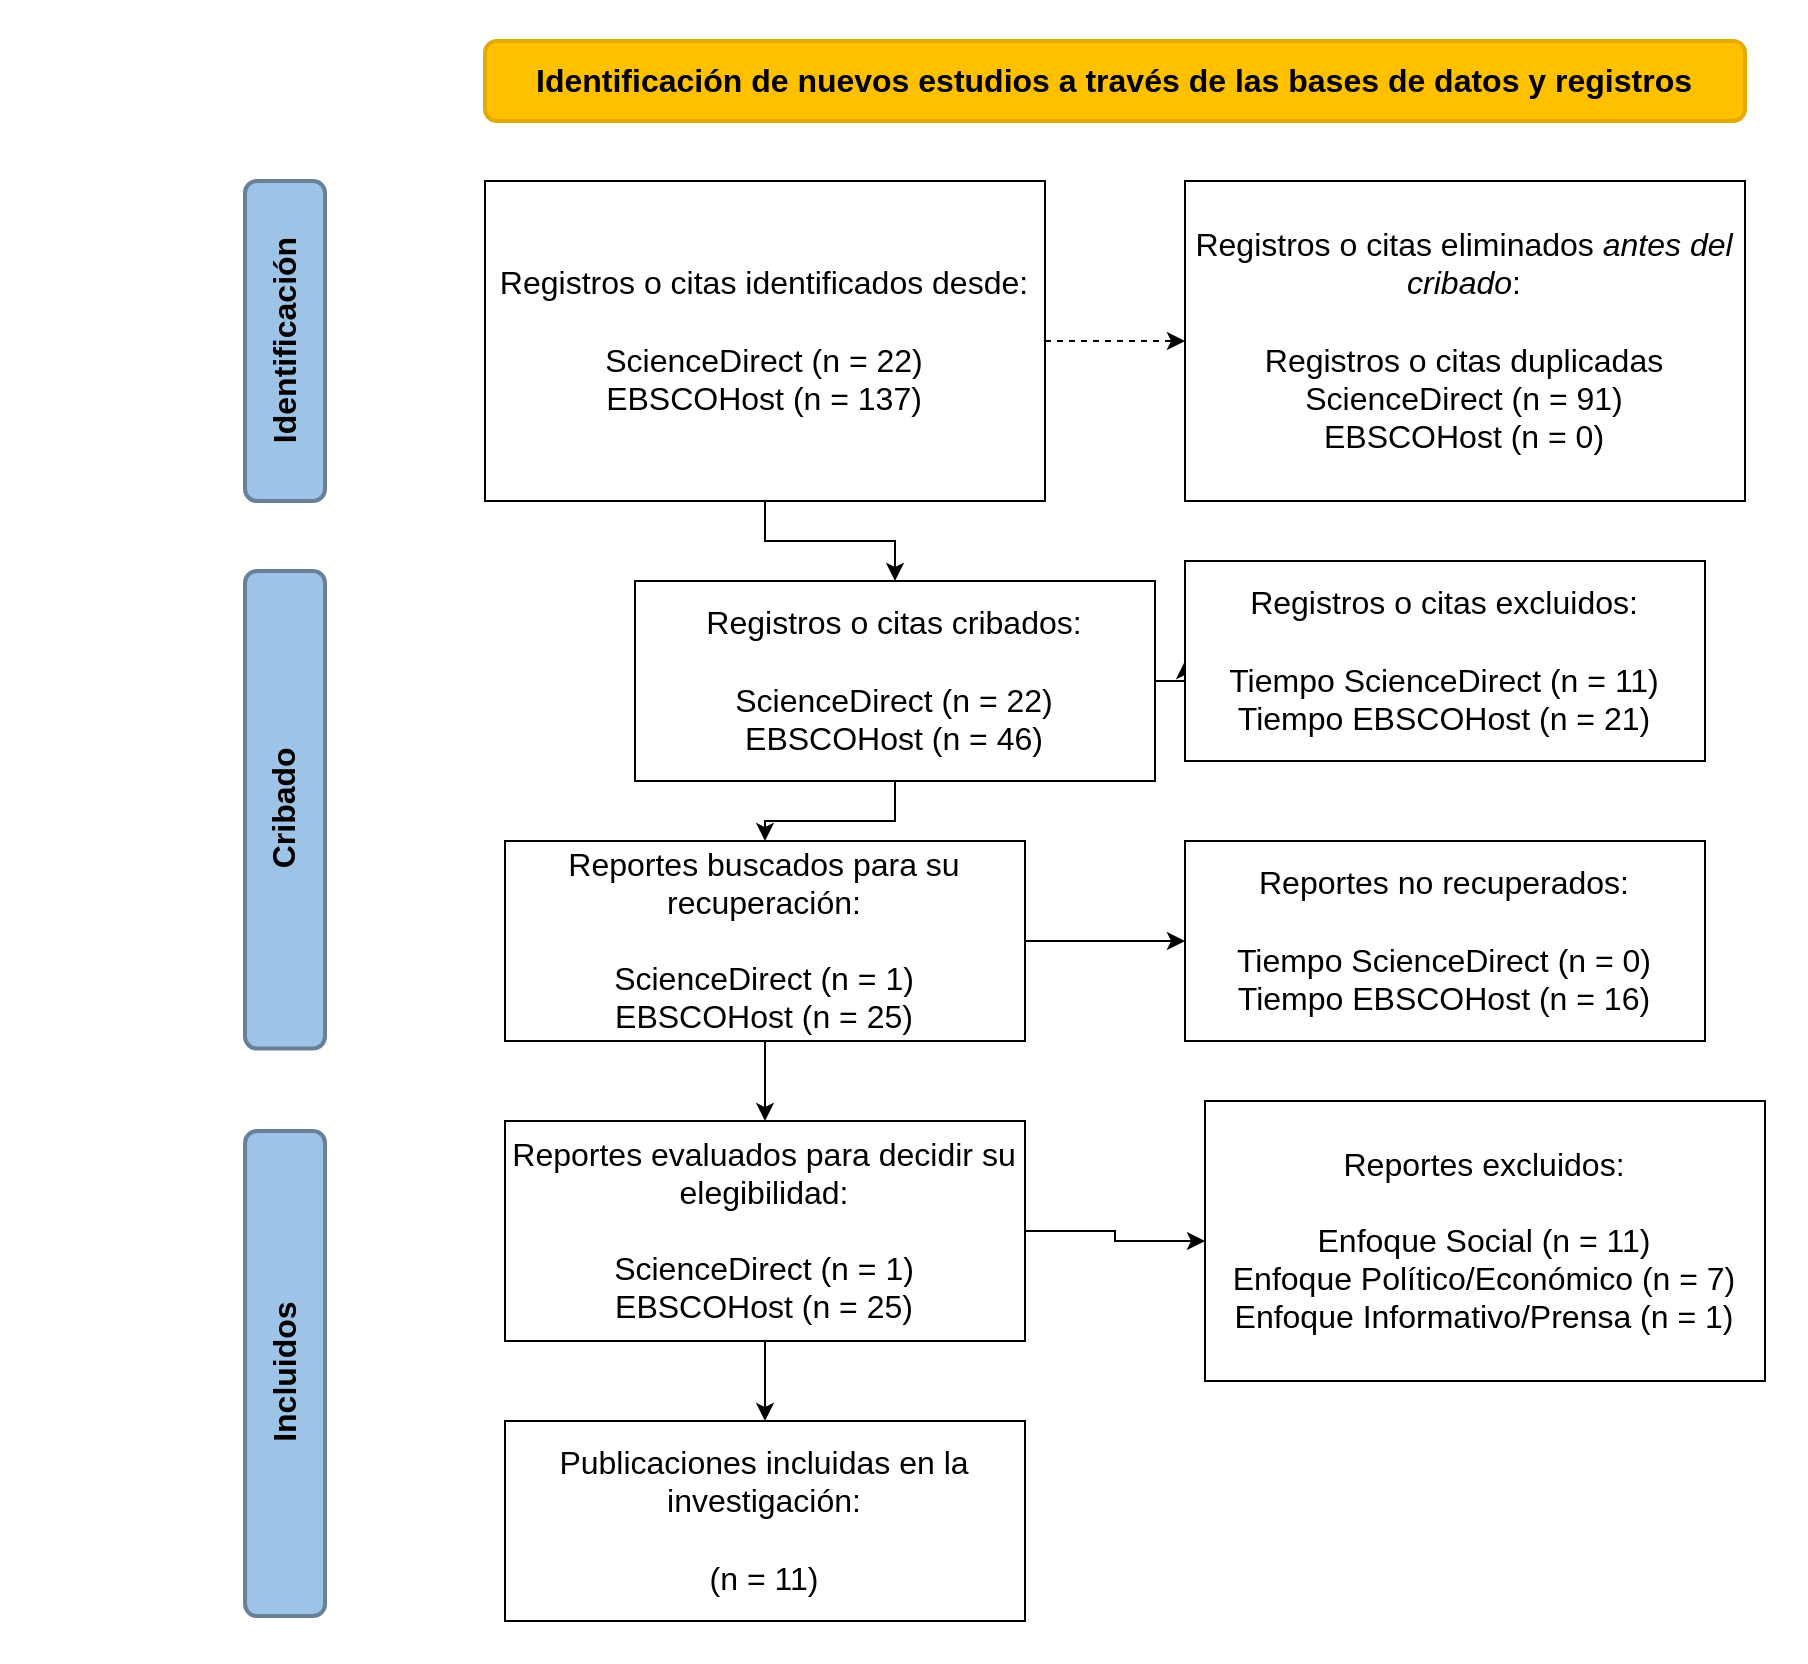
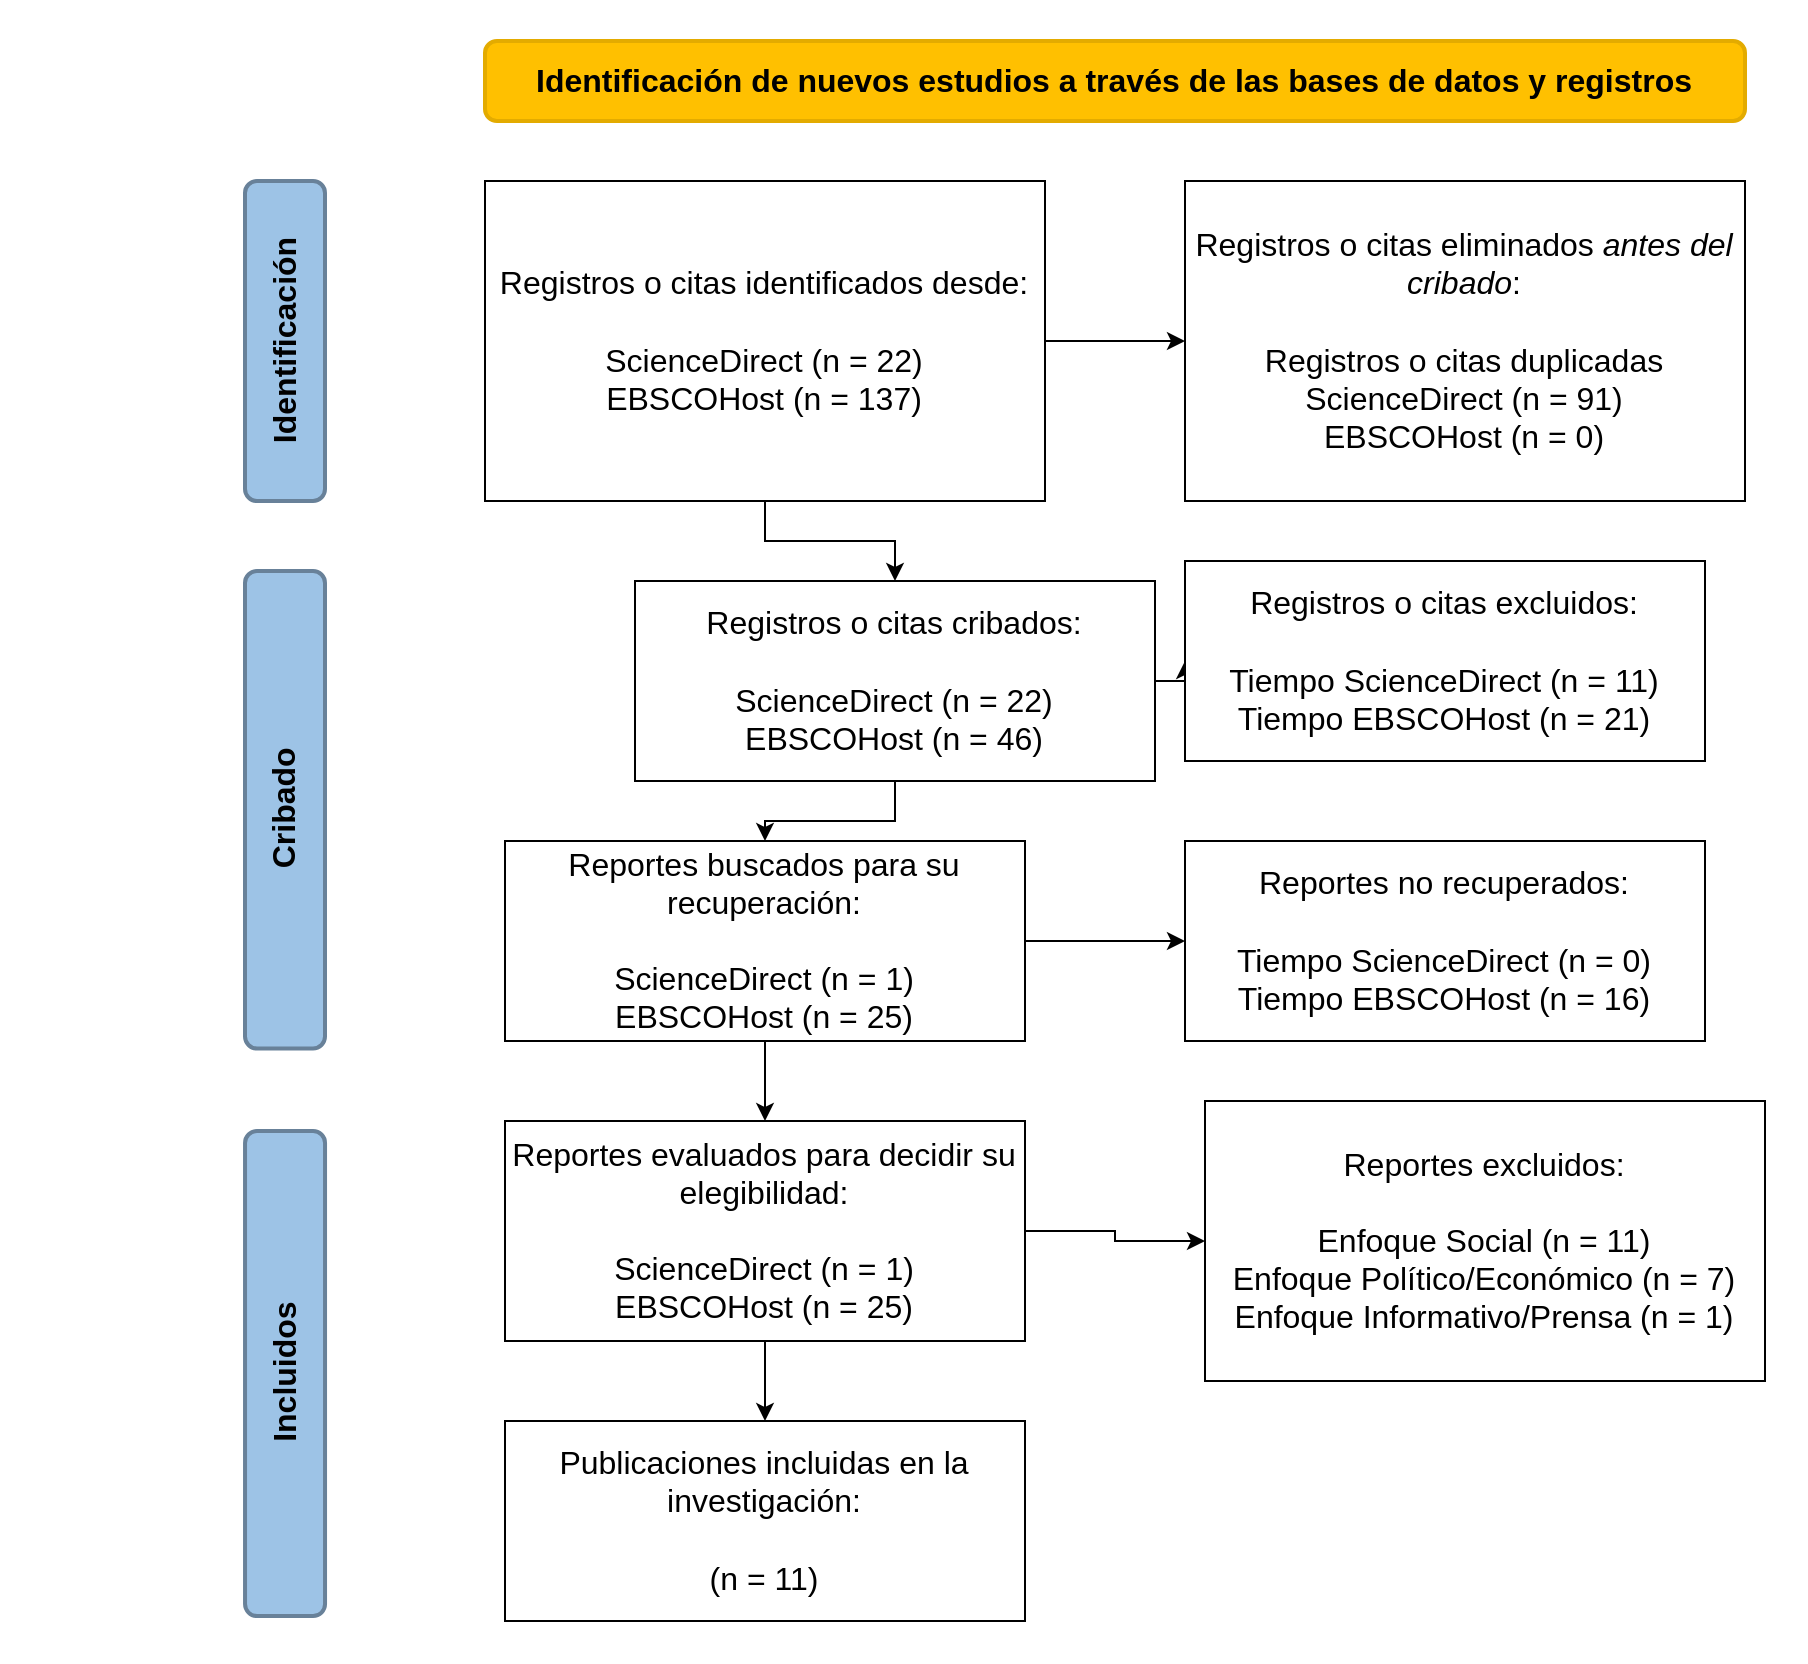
(1106, 341) -> (1106, 341)
